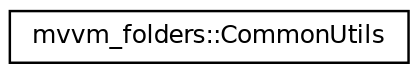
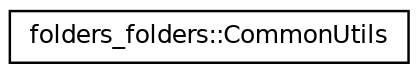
(209, 37) -> (209, 37)
